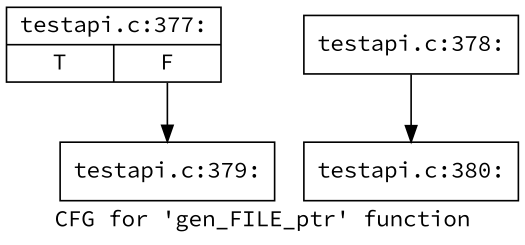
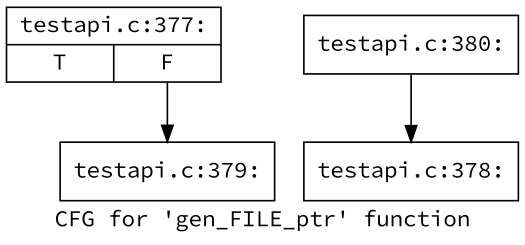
(411, 100) -> (411, 100)
